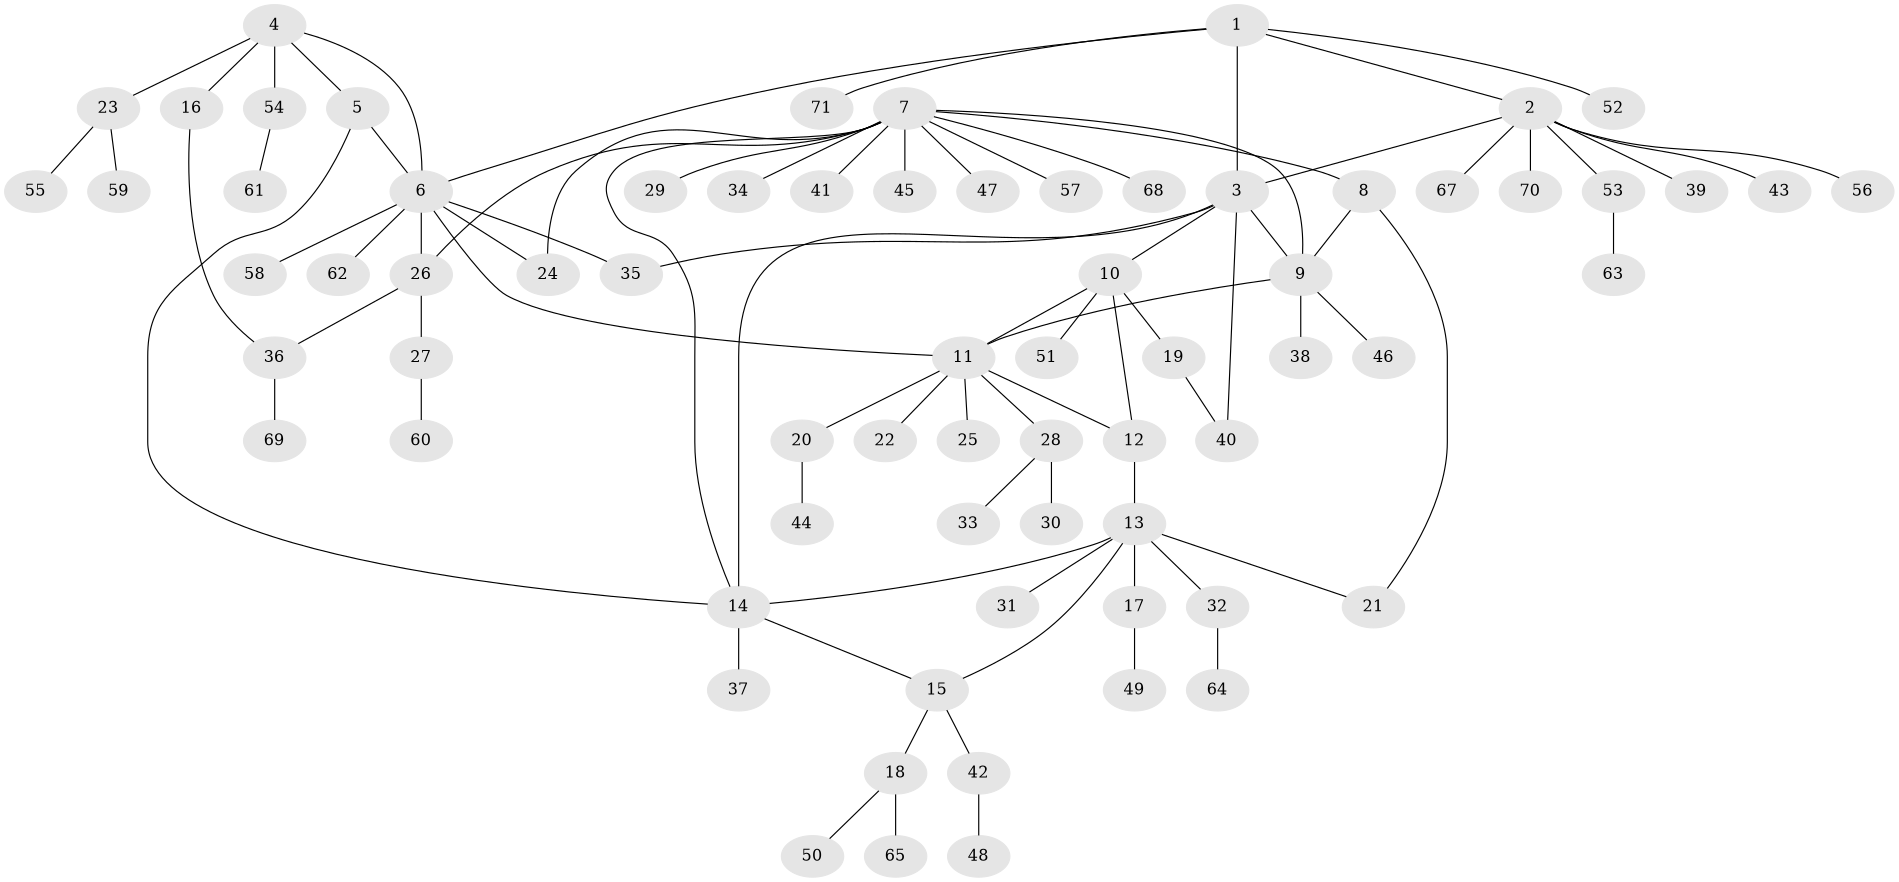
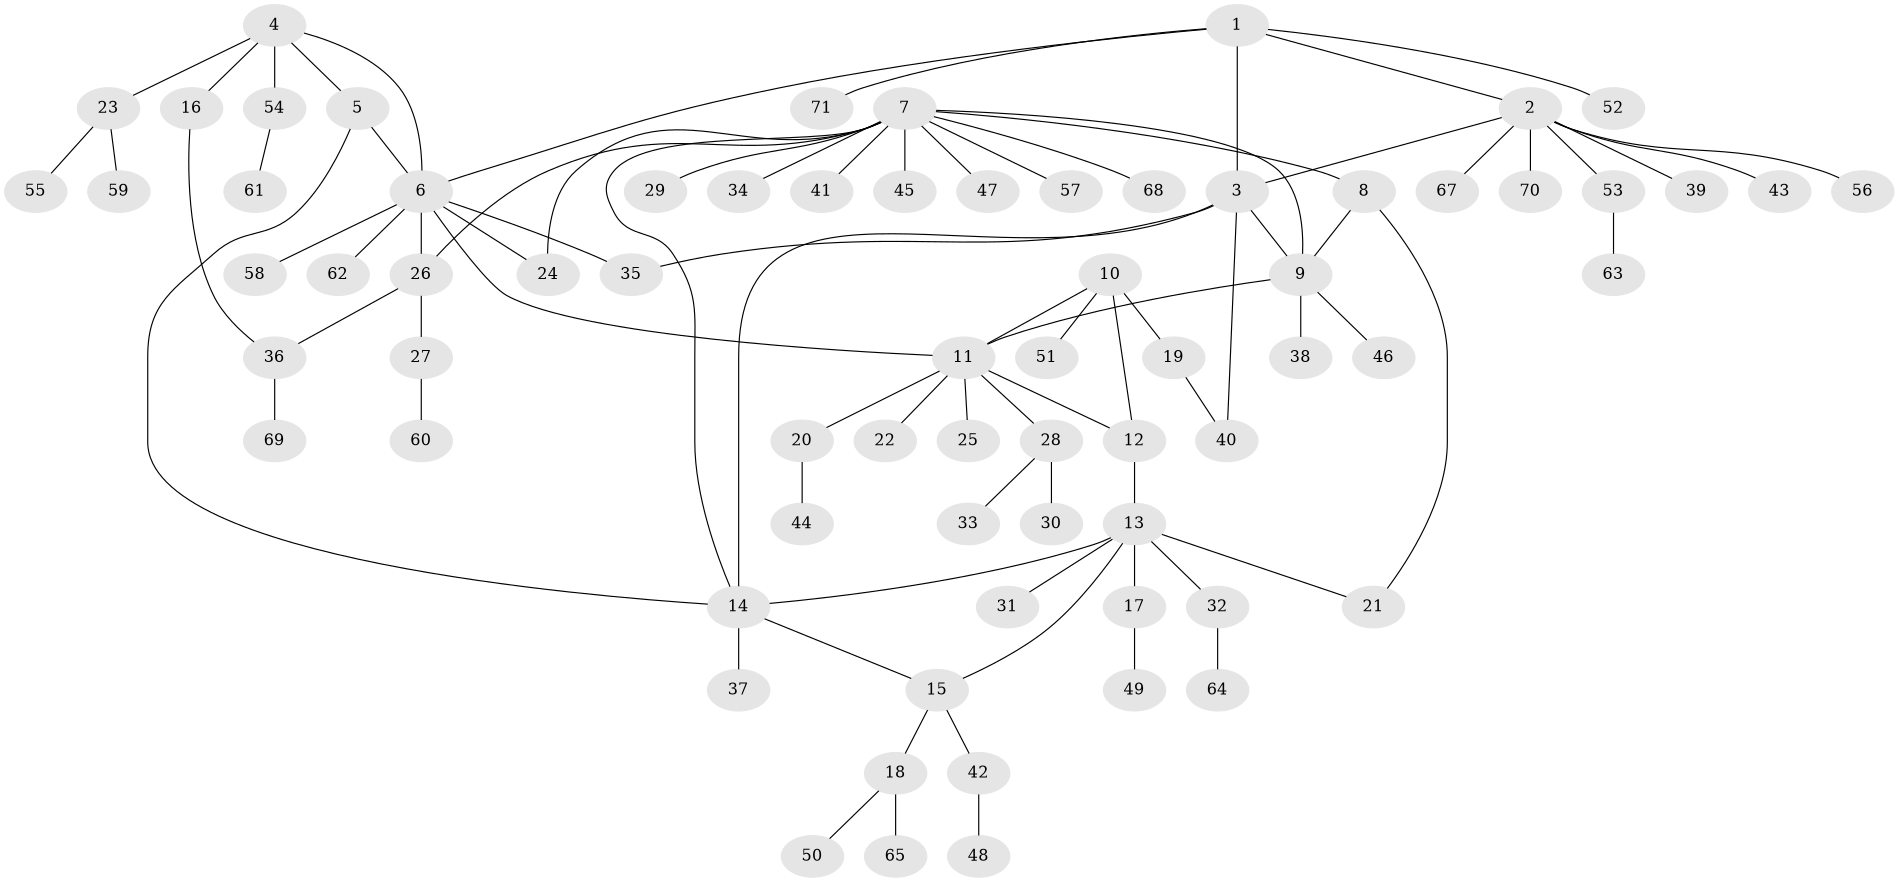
(1174, 233) -> none
